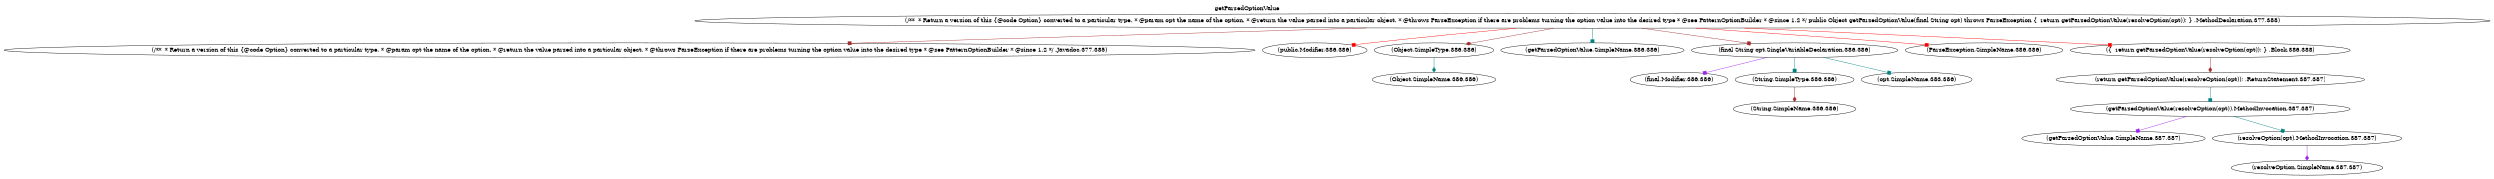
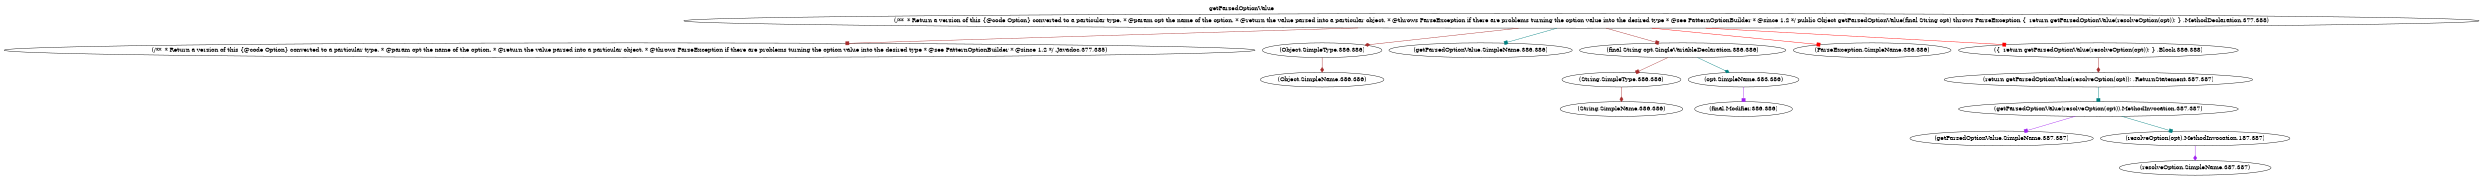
(1315, 50) -> none
(1434, 63) -> (1322, 63)
(1795, 63) -> (1654, 64)
(1737, 65) -> (1744, 92)
(1855, 65) -> (1711, 64)
(2307, 138) -> (2195, 138)
